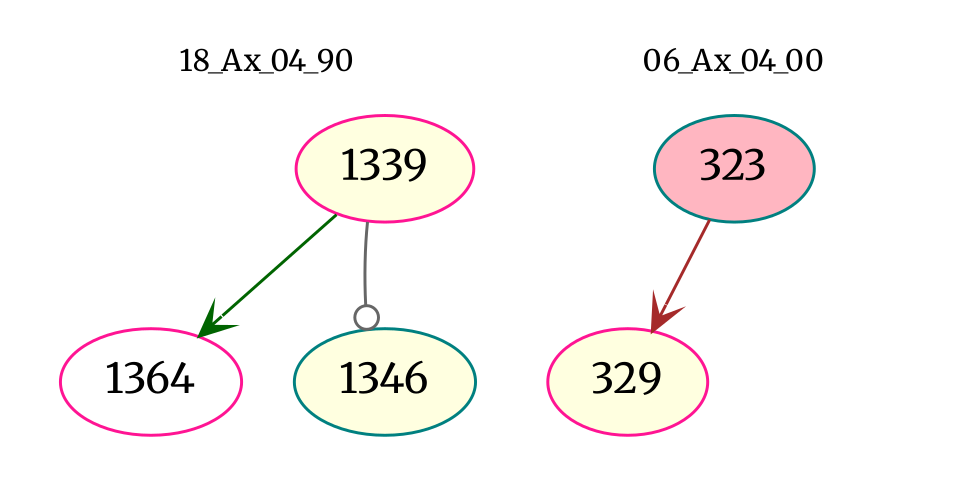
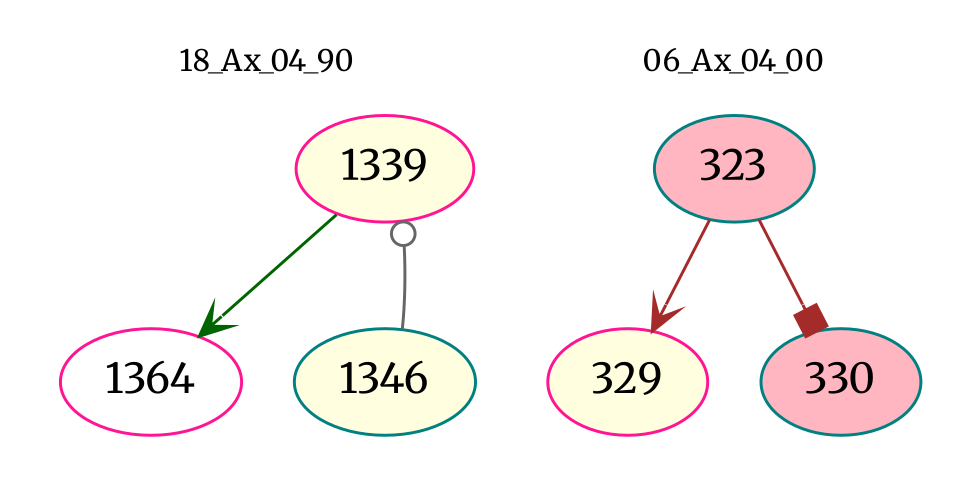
(365, 263) -> (405, 288)
none -> (841, 382)
